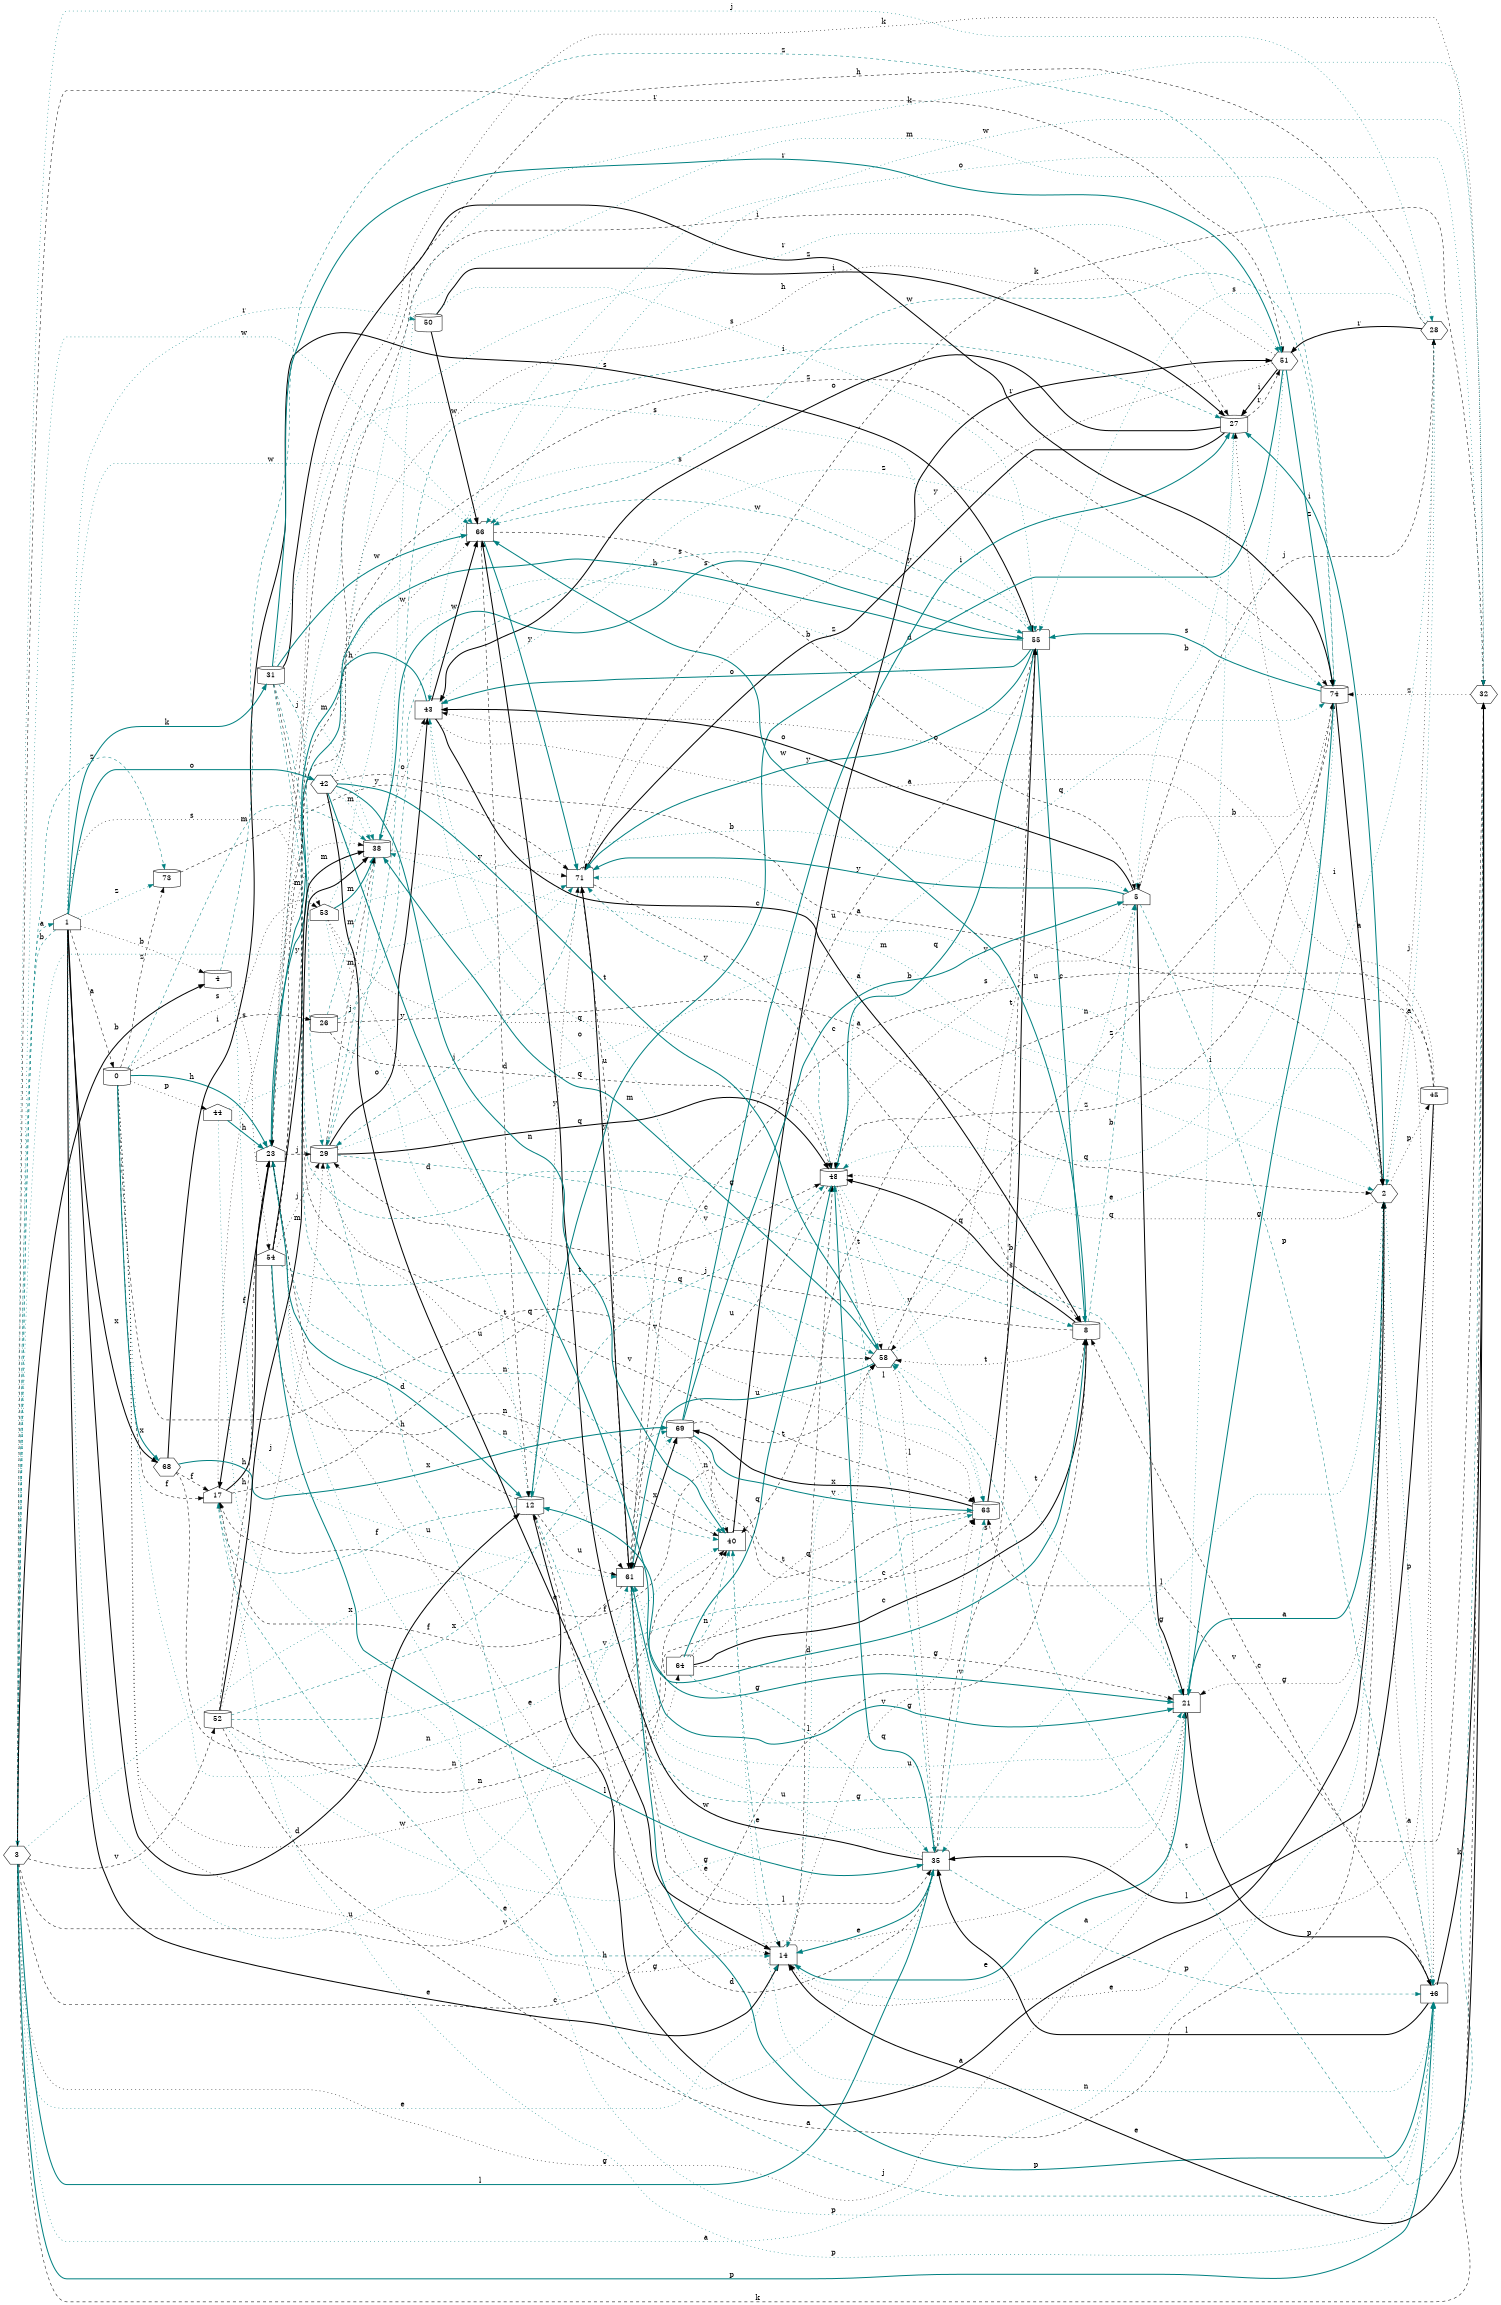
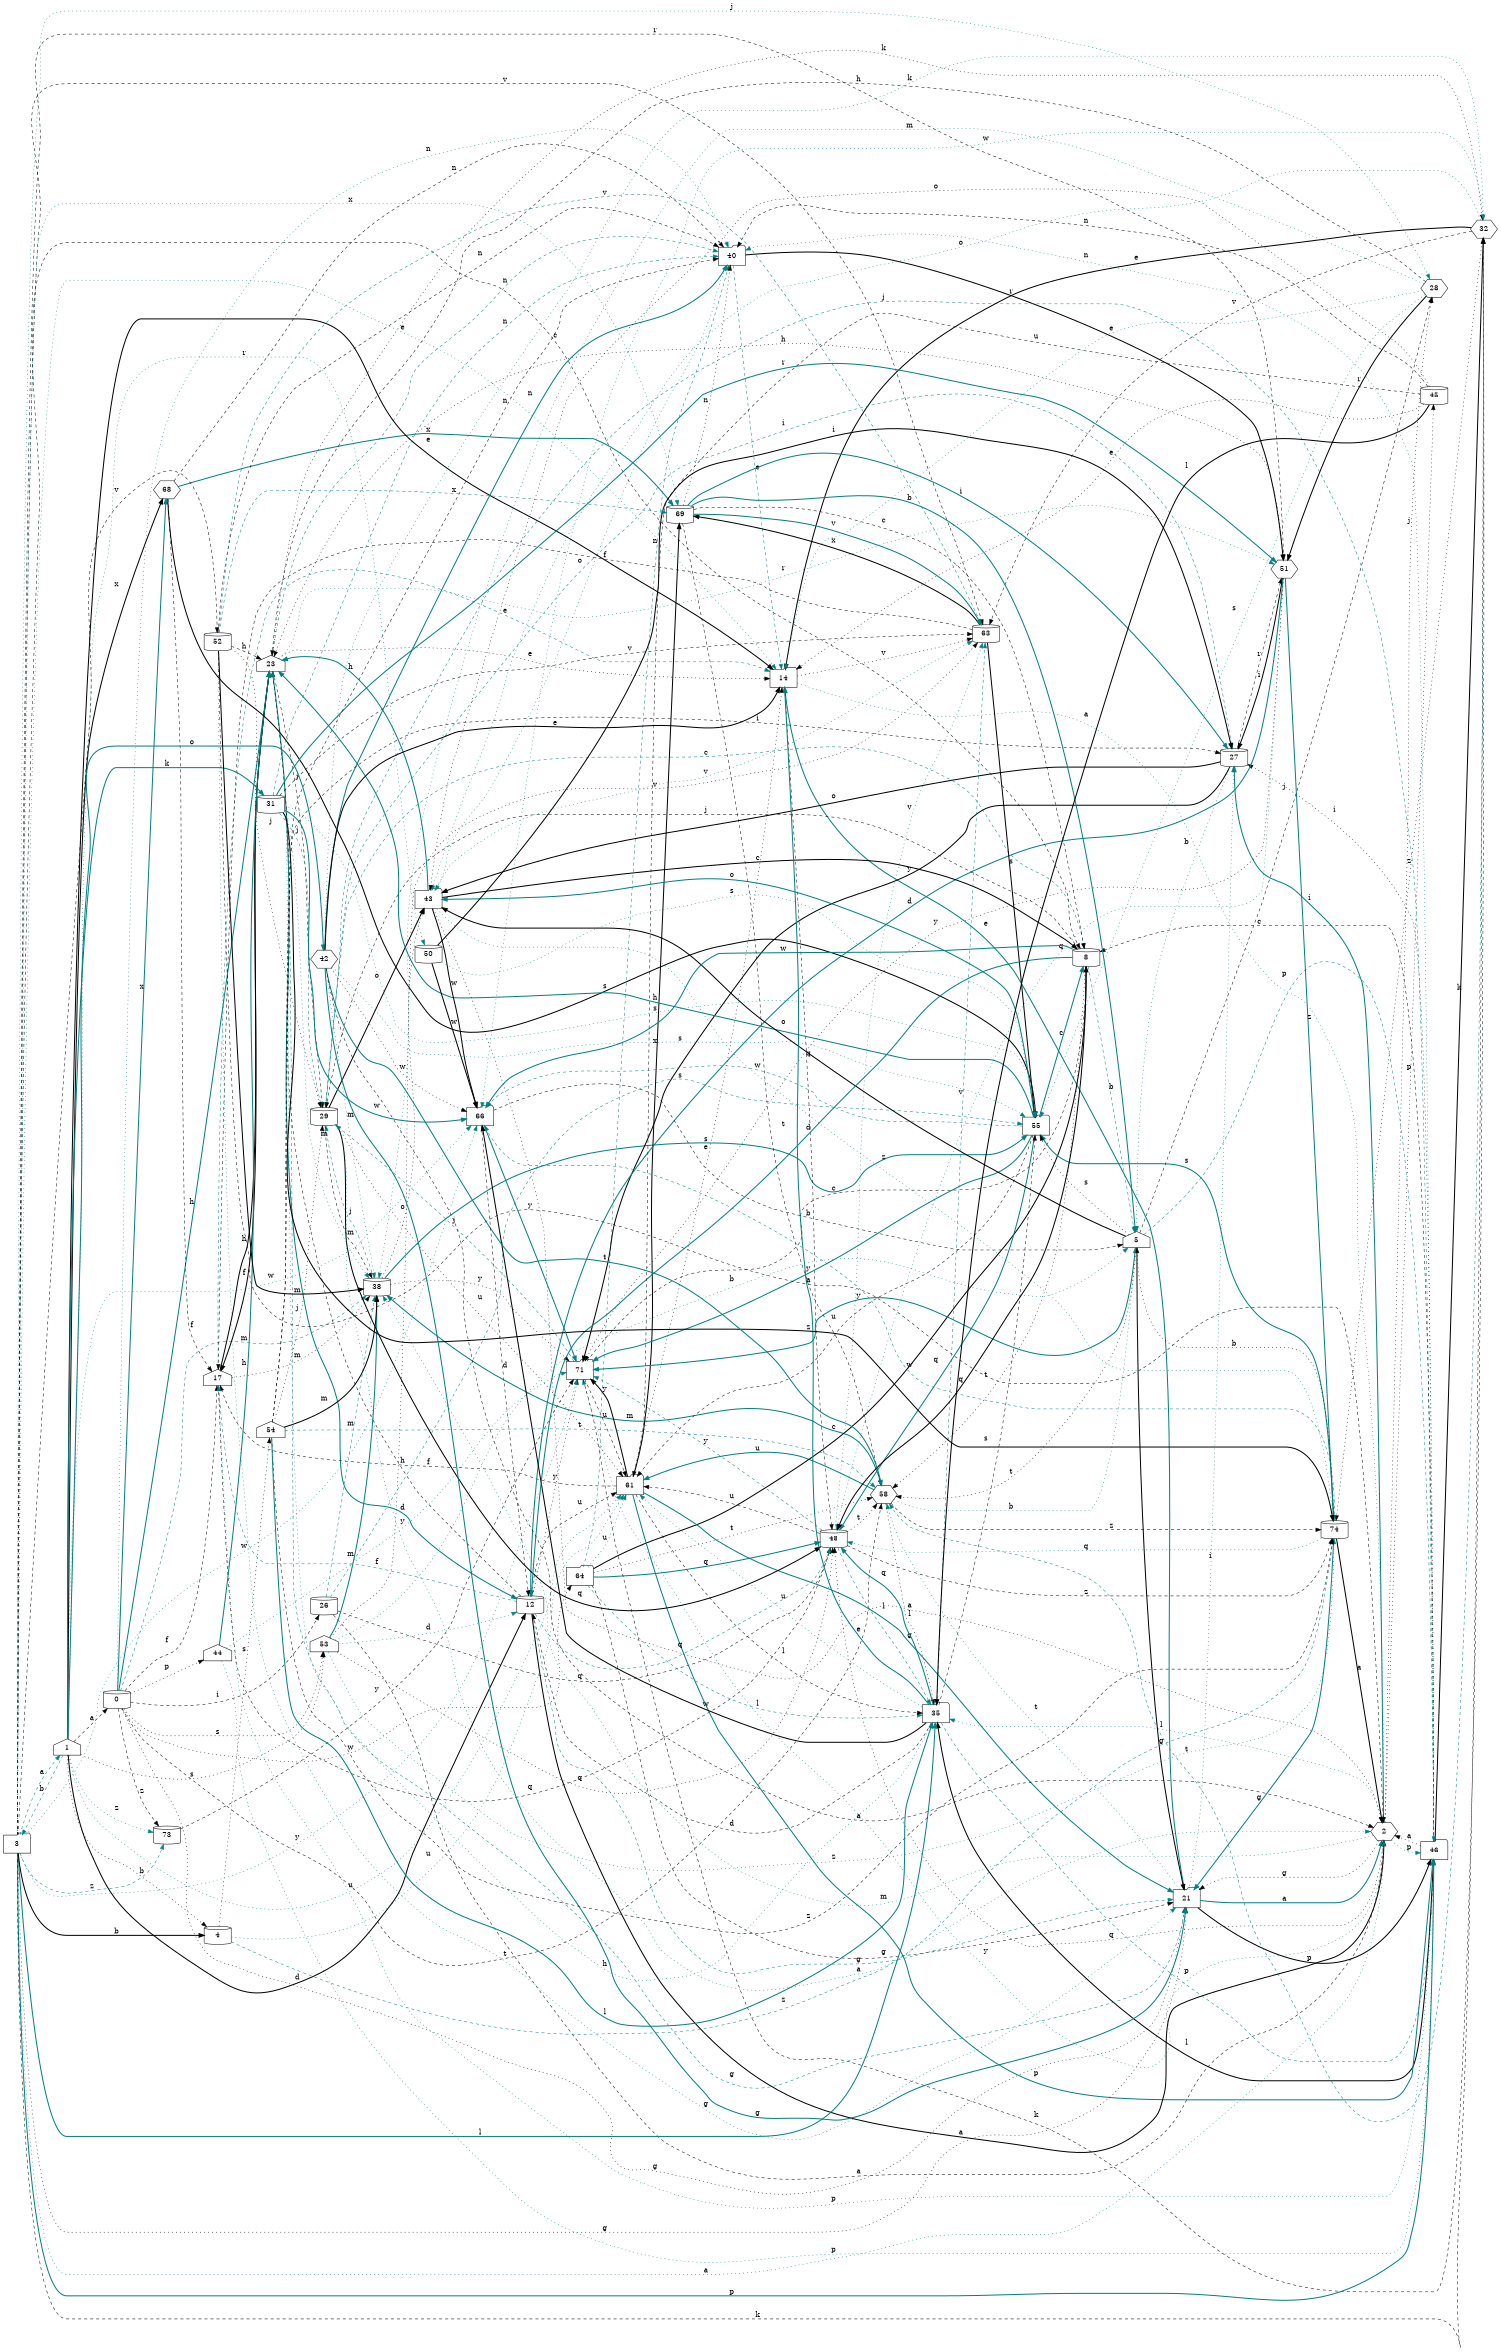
(1428, 761) -> none
(969, 1009) -> (1080, 1192)
(856, 1768) -> (610, 1536)
(17, 1855) -> (17, 1844)
